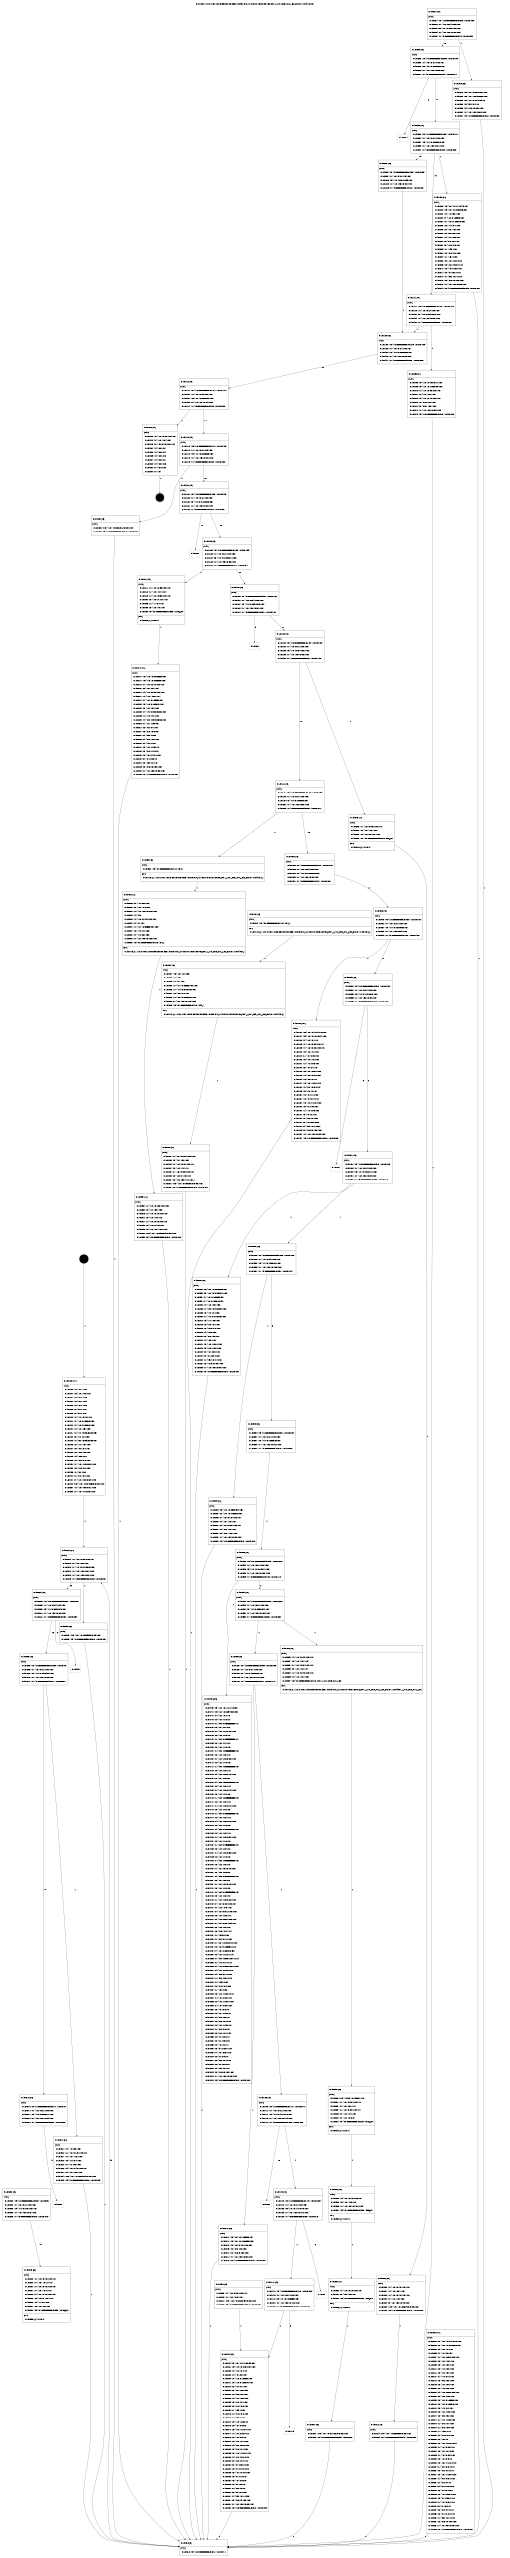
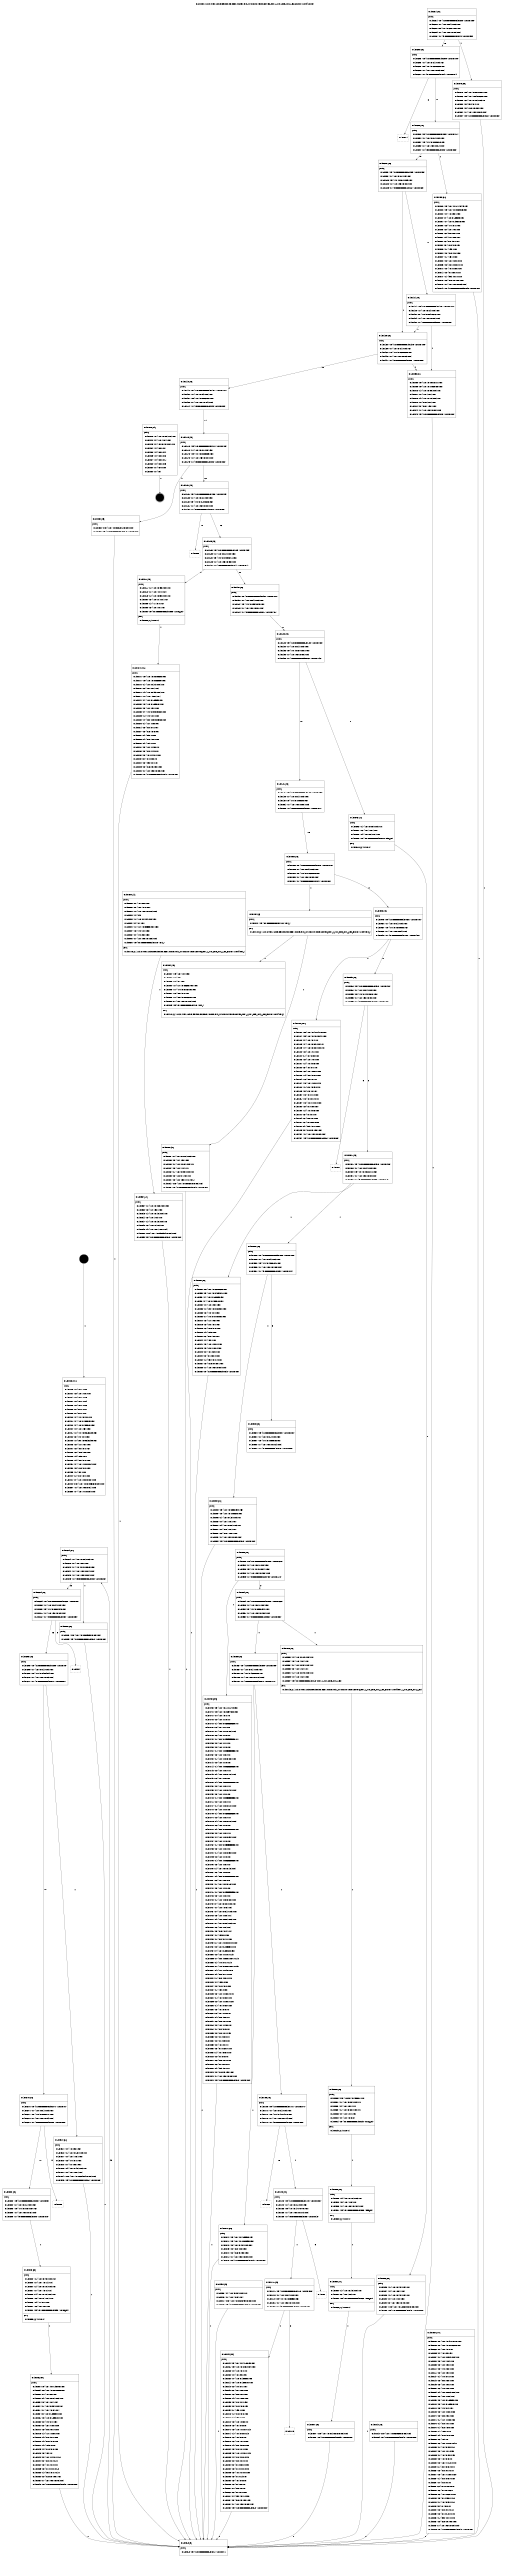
(432, 223) -> (416, 242)
none -> (414, 367)
(184, 417) -> none
(255, 646) -> none
(202, 869) -> none
none -> (310, 897)
(204, 1080) -> (275, 1050)
(266, 1500) -> none
(84, 1521) -> none
none -> (35, 2157)
(40, 2245) -> (40, 2245)
none -> (208, 2311)
(240, 2329) -> (216, 2422)
(397, 2367) -> (363, 2484)
none -> (55, 2431)
